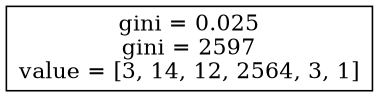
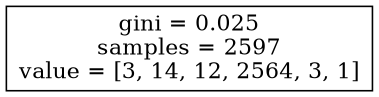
(189, 49) -> (189, 49)
